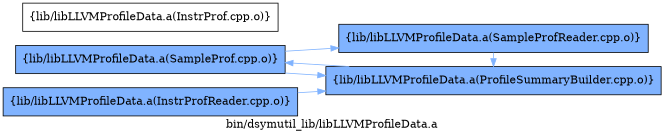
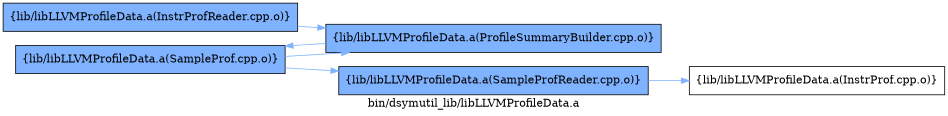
(494, 56) -> (665, 81)
